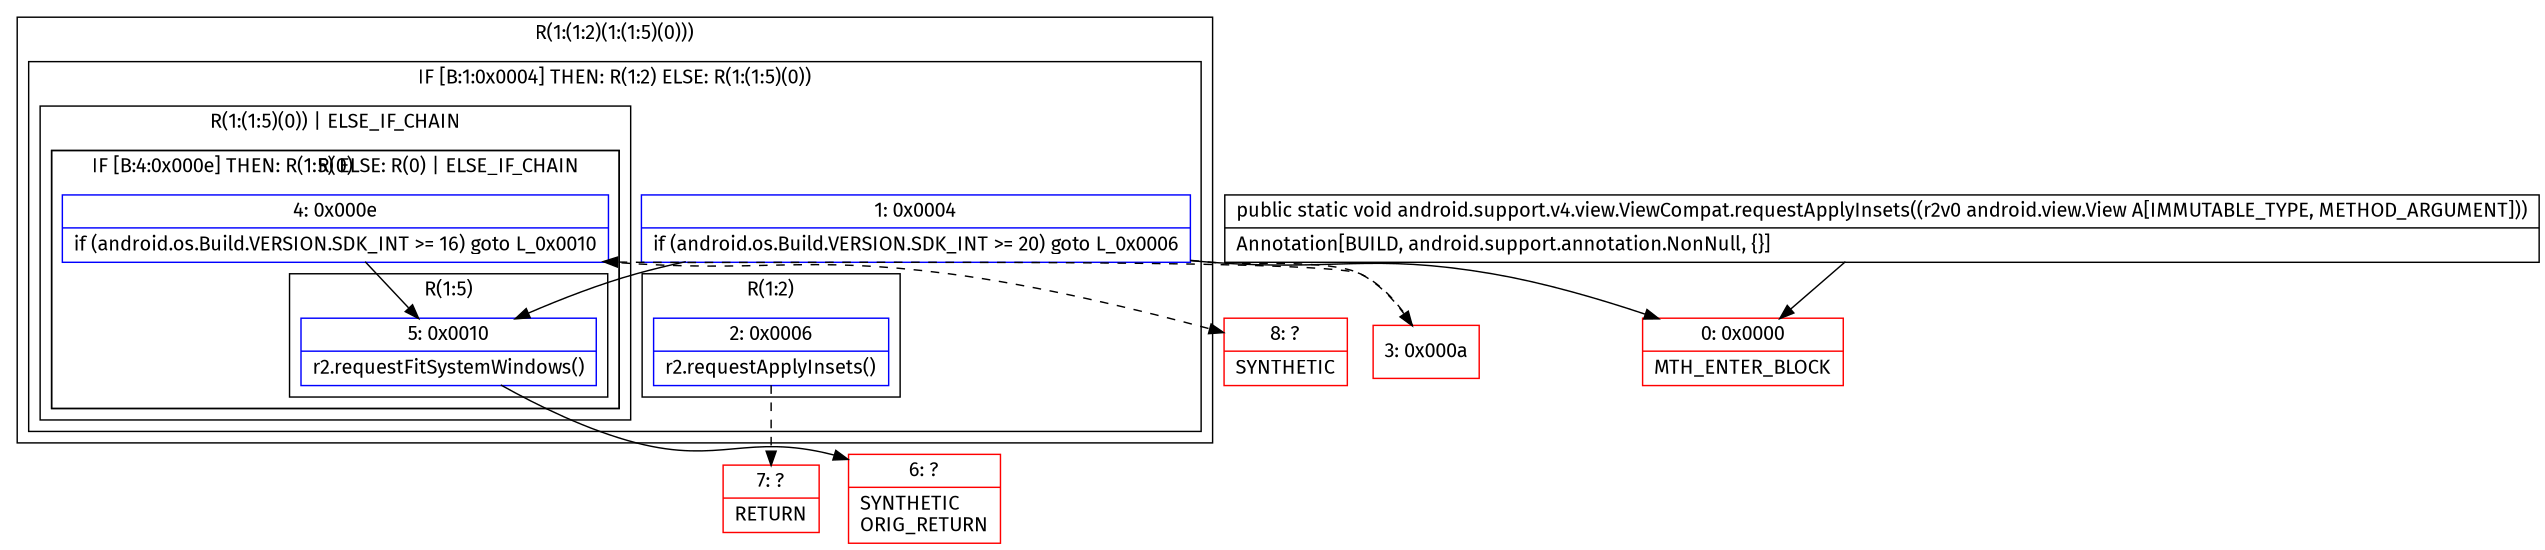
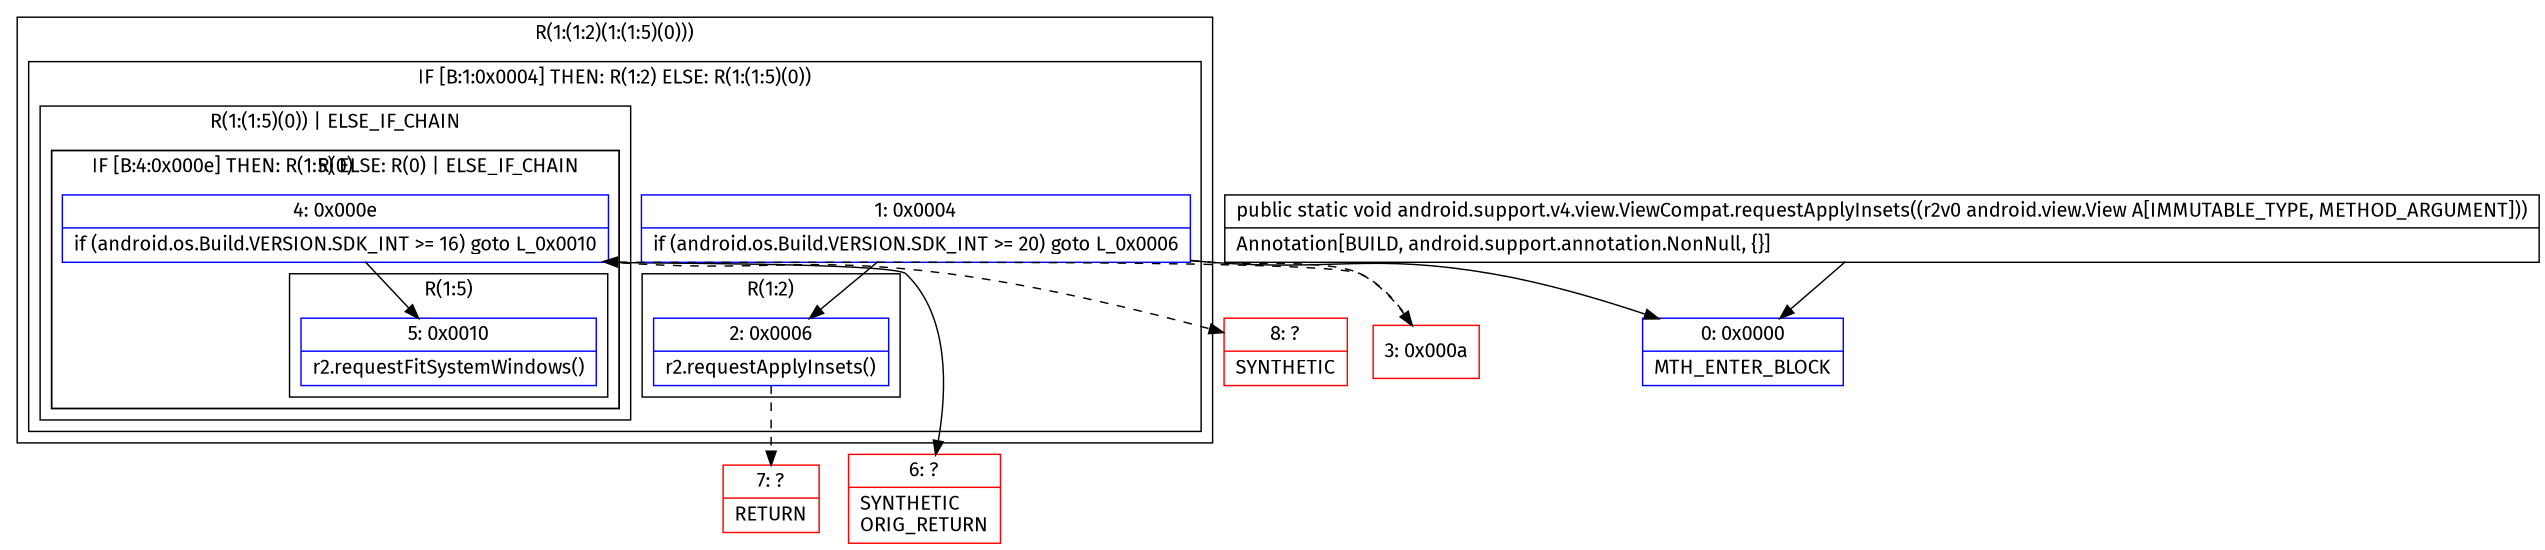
(598, 286) -> (849, 285)
(1743, 352) -> (1743, 352)
(661, 448) -> (912, 281)
